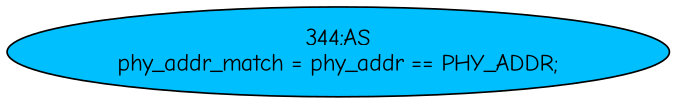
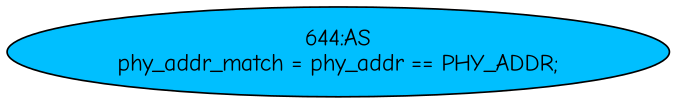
(338, 52) -> (338, 52)
